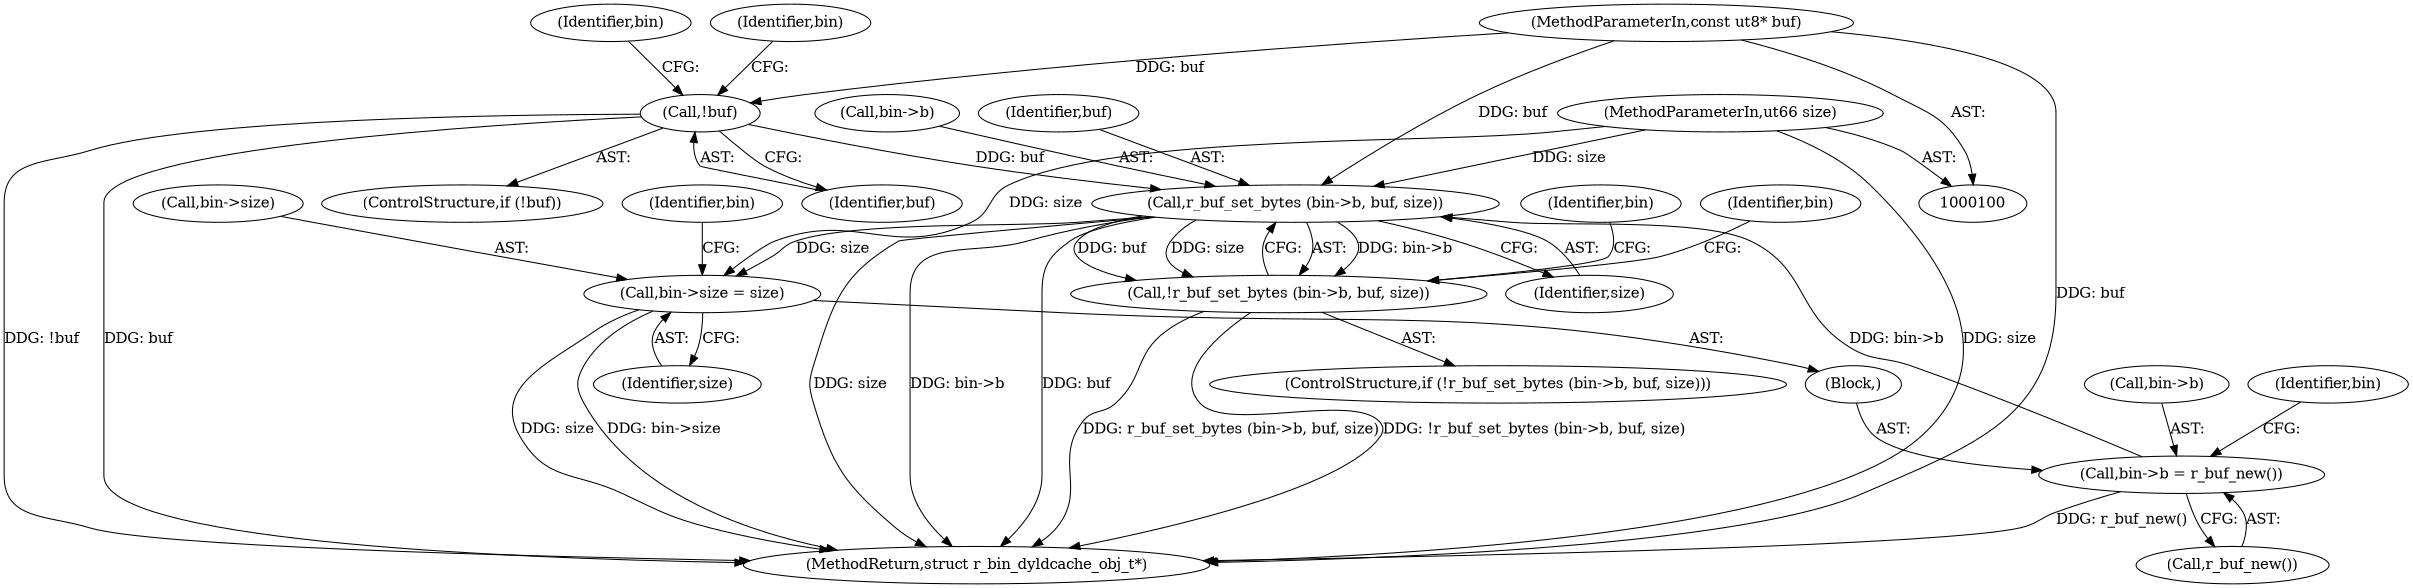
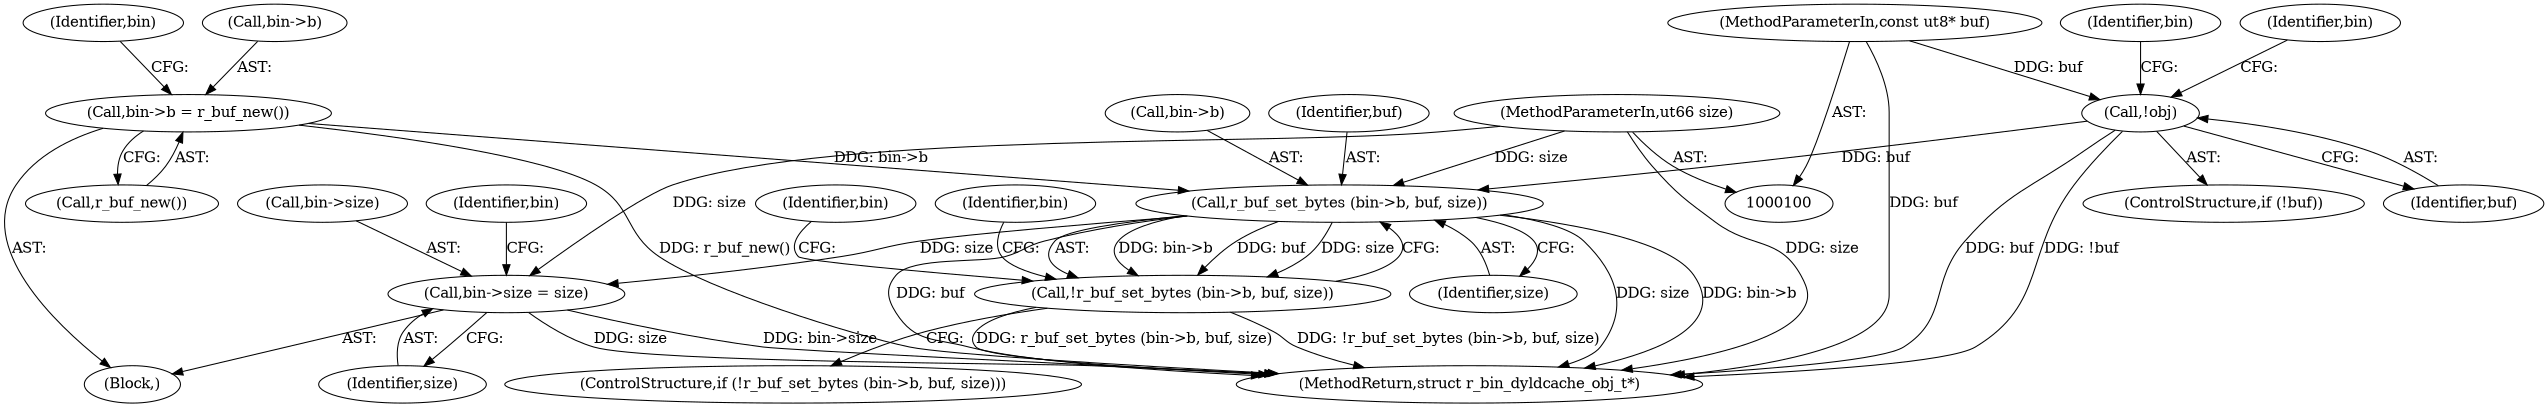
(1468, 100) -> none
(700, 113) -> (2141, 113)
(1421, 339) -> (947, 339)
(1927, 456) -> (6, 237)
